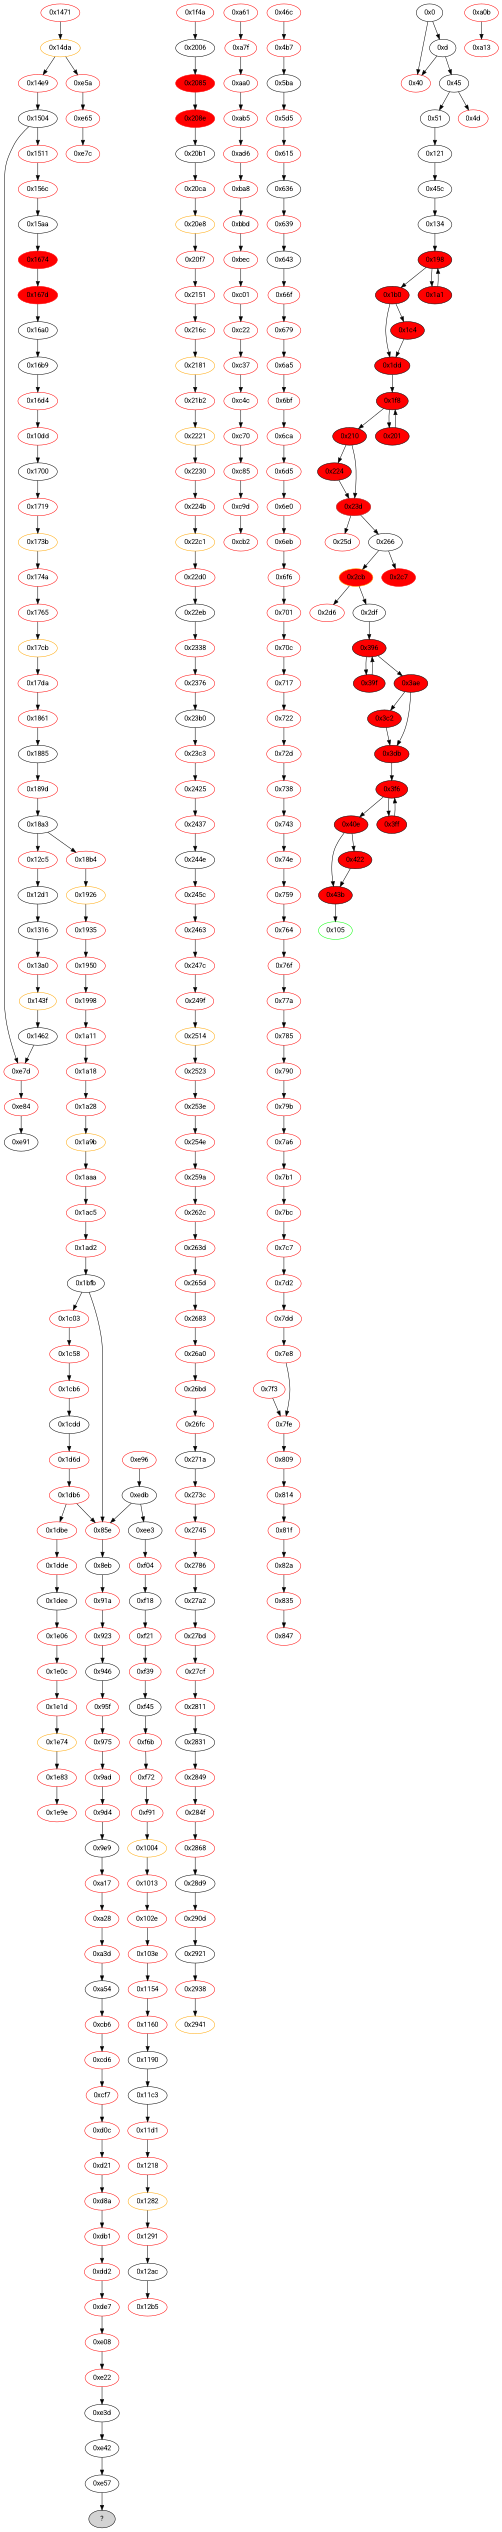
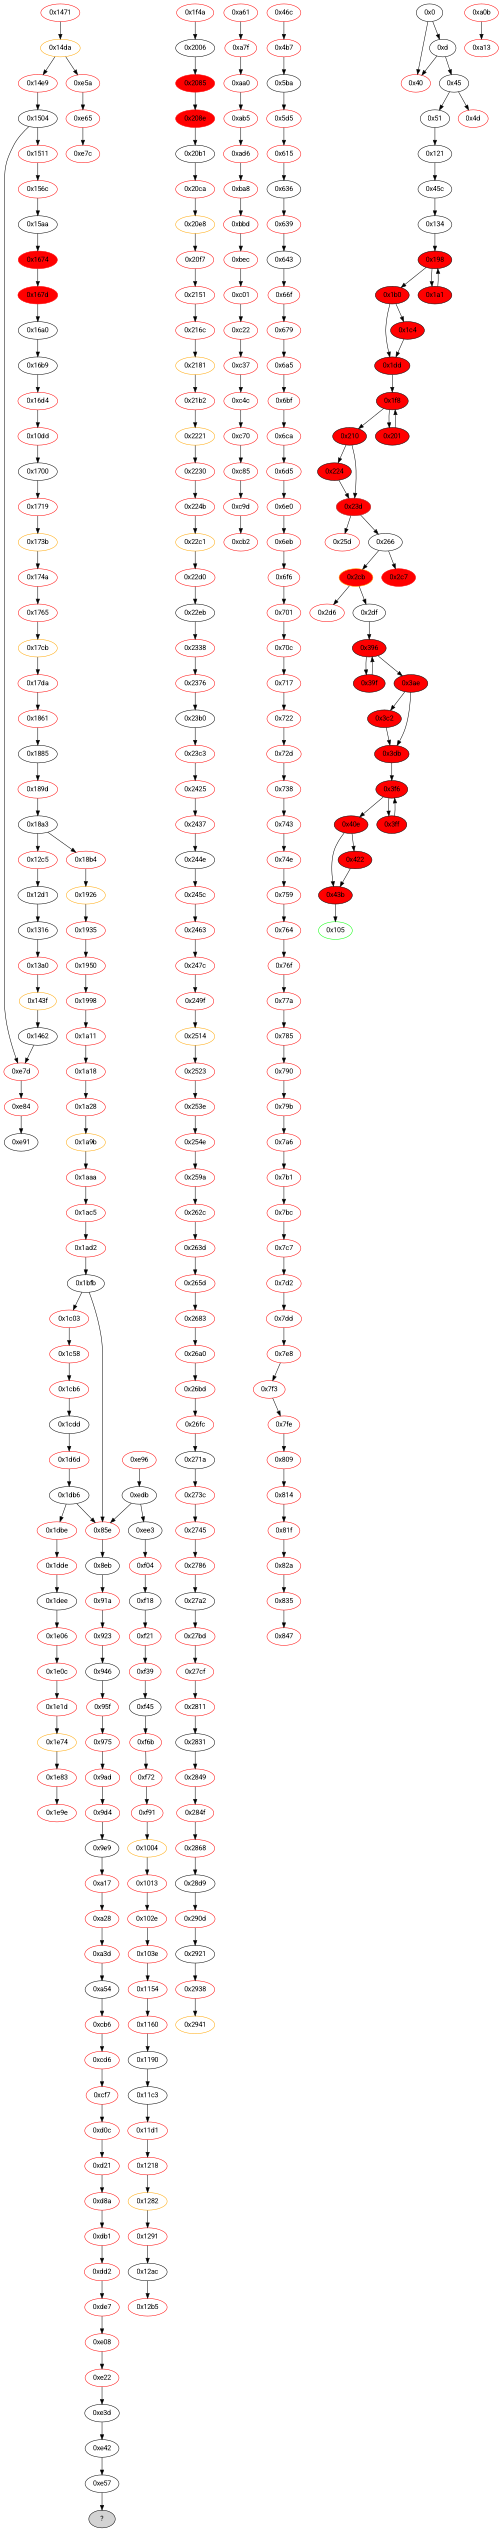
(290, 1387) -> (278, 1370)
(69, 1495) -> (69, 1495)
